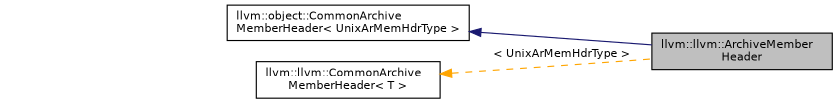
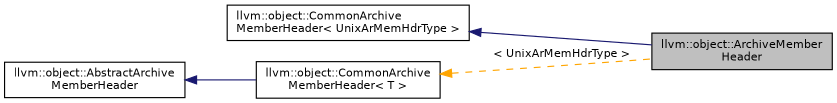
(742, 51) -> (742, 51)
none -> (95, 80)
(348, 80) -> (348, 80)
